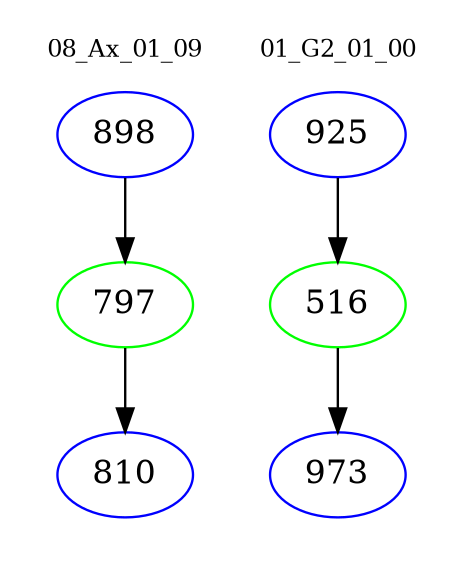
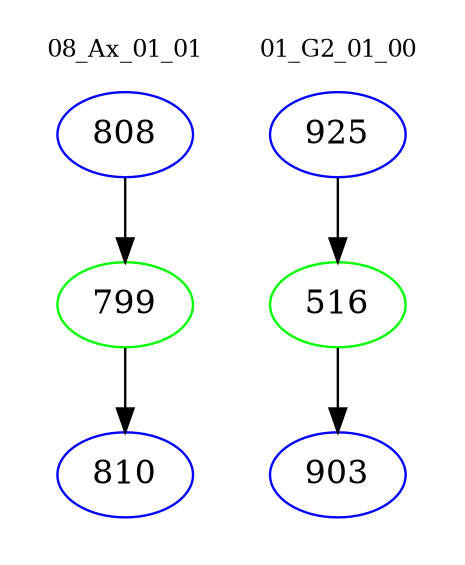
(125, 51) -> (125, 51)
(125, 135) -> (125, 135)
(125, 305) -> (125, 305)
(338, 475) -> (338, 475)
